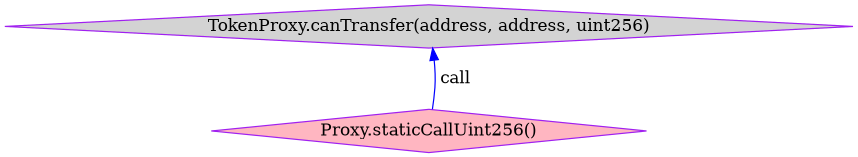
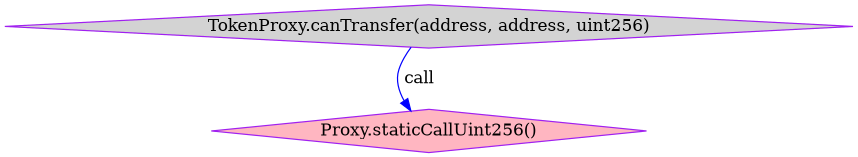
(435, 85) -> (398, 73)
